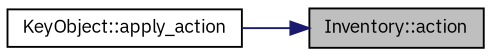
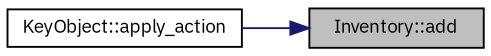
(397, 28) -> (397, 28)
